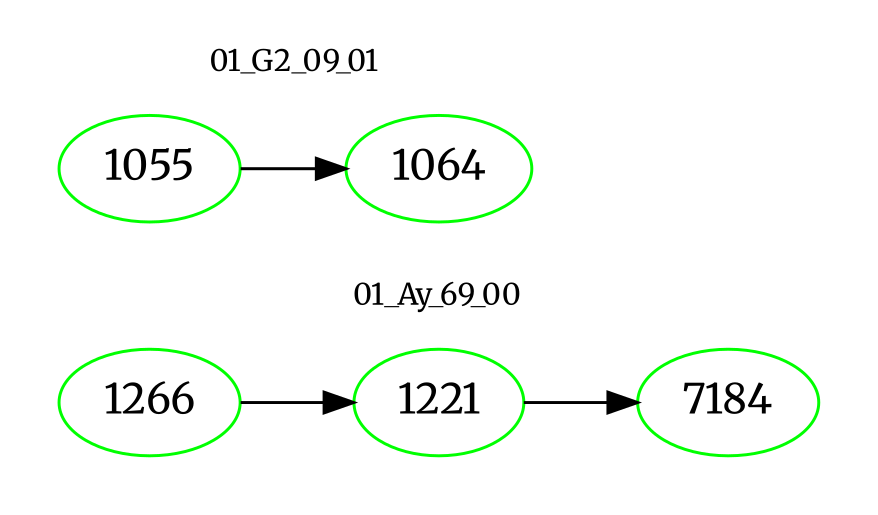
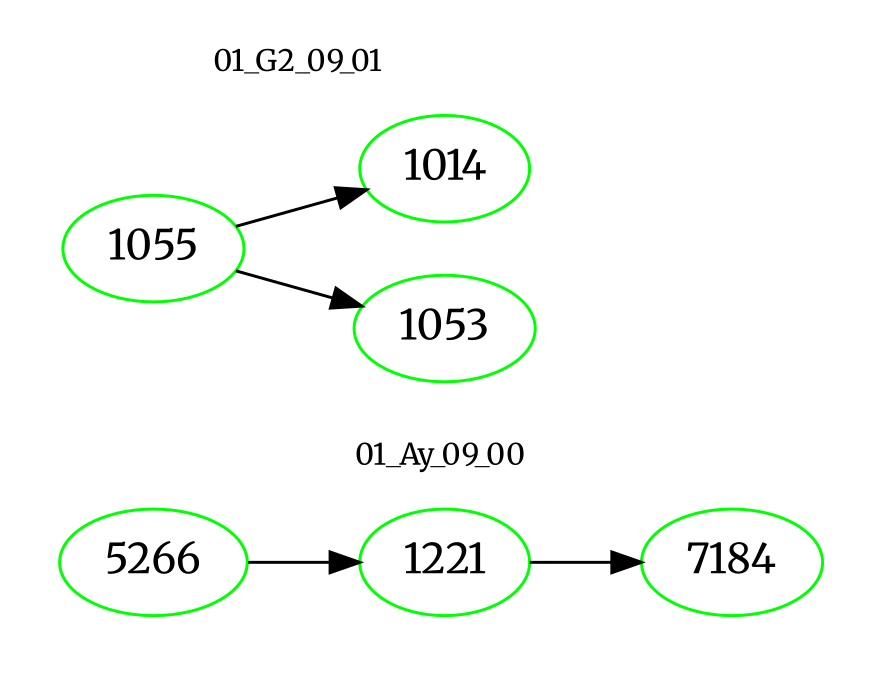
(439, 169) -> (445, 169)
(439, 297) -> (441, 457)
none -> (445, 329)
(150, 403) -> (153, 562)
